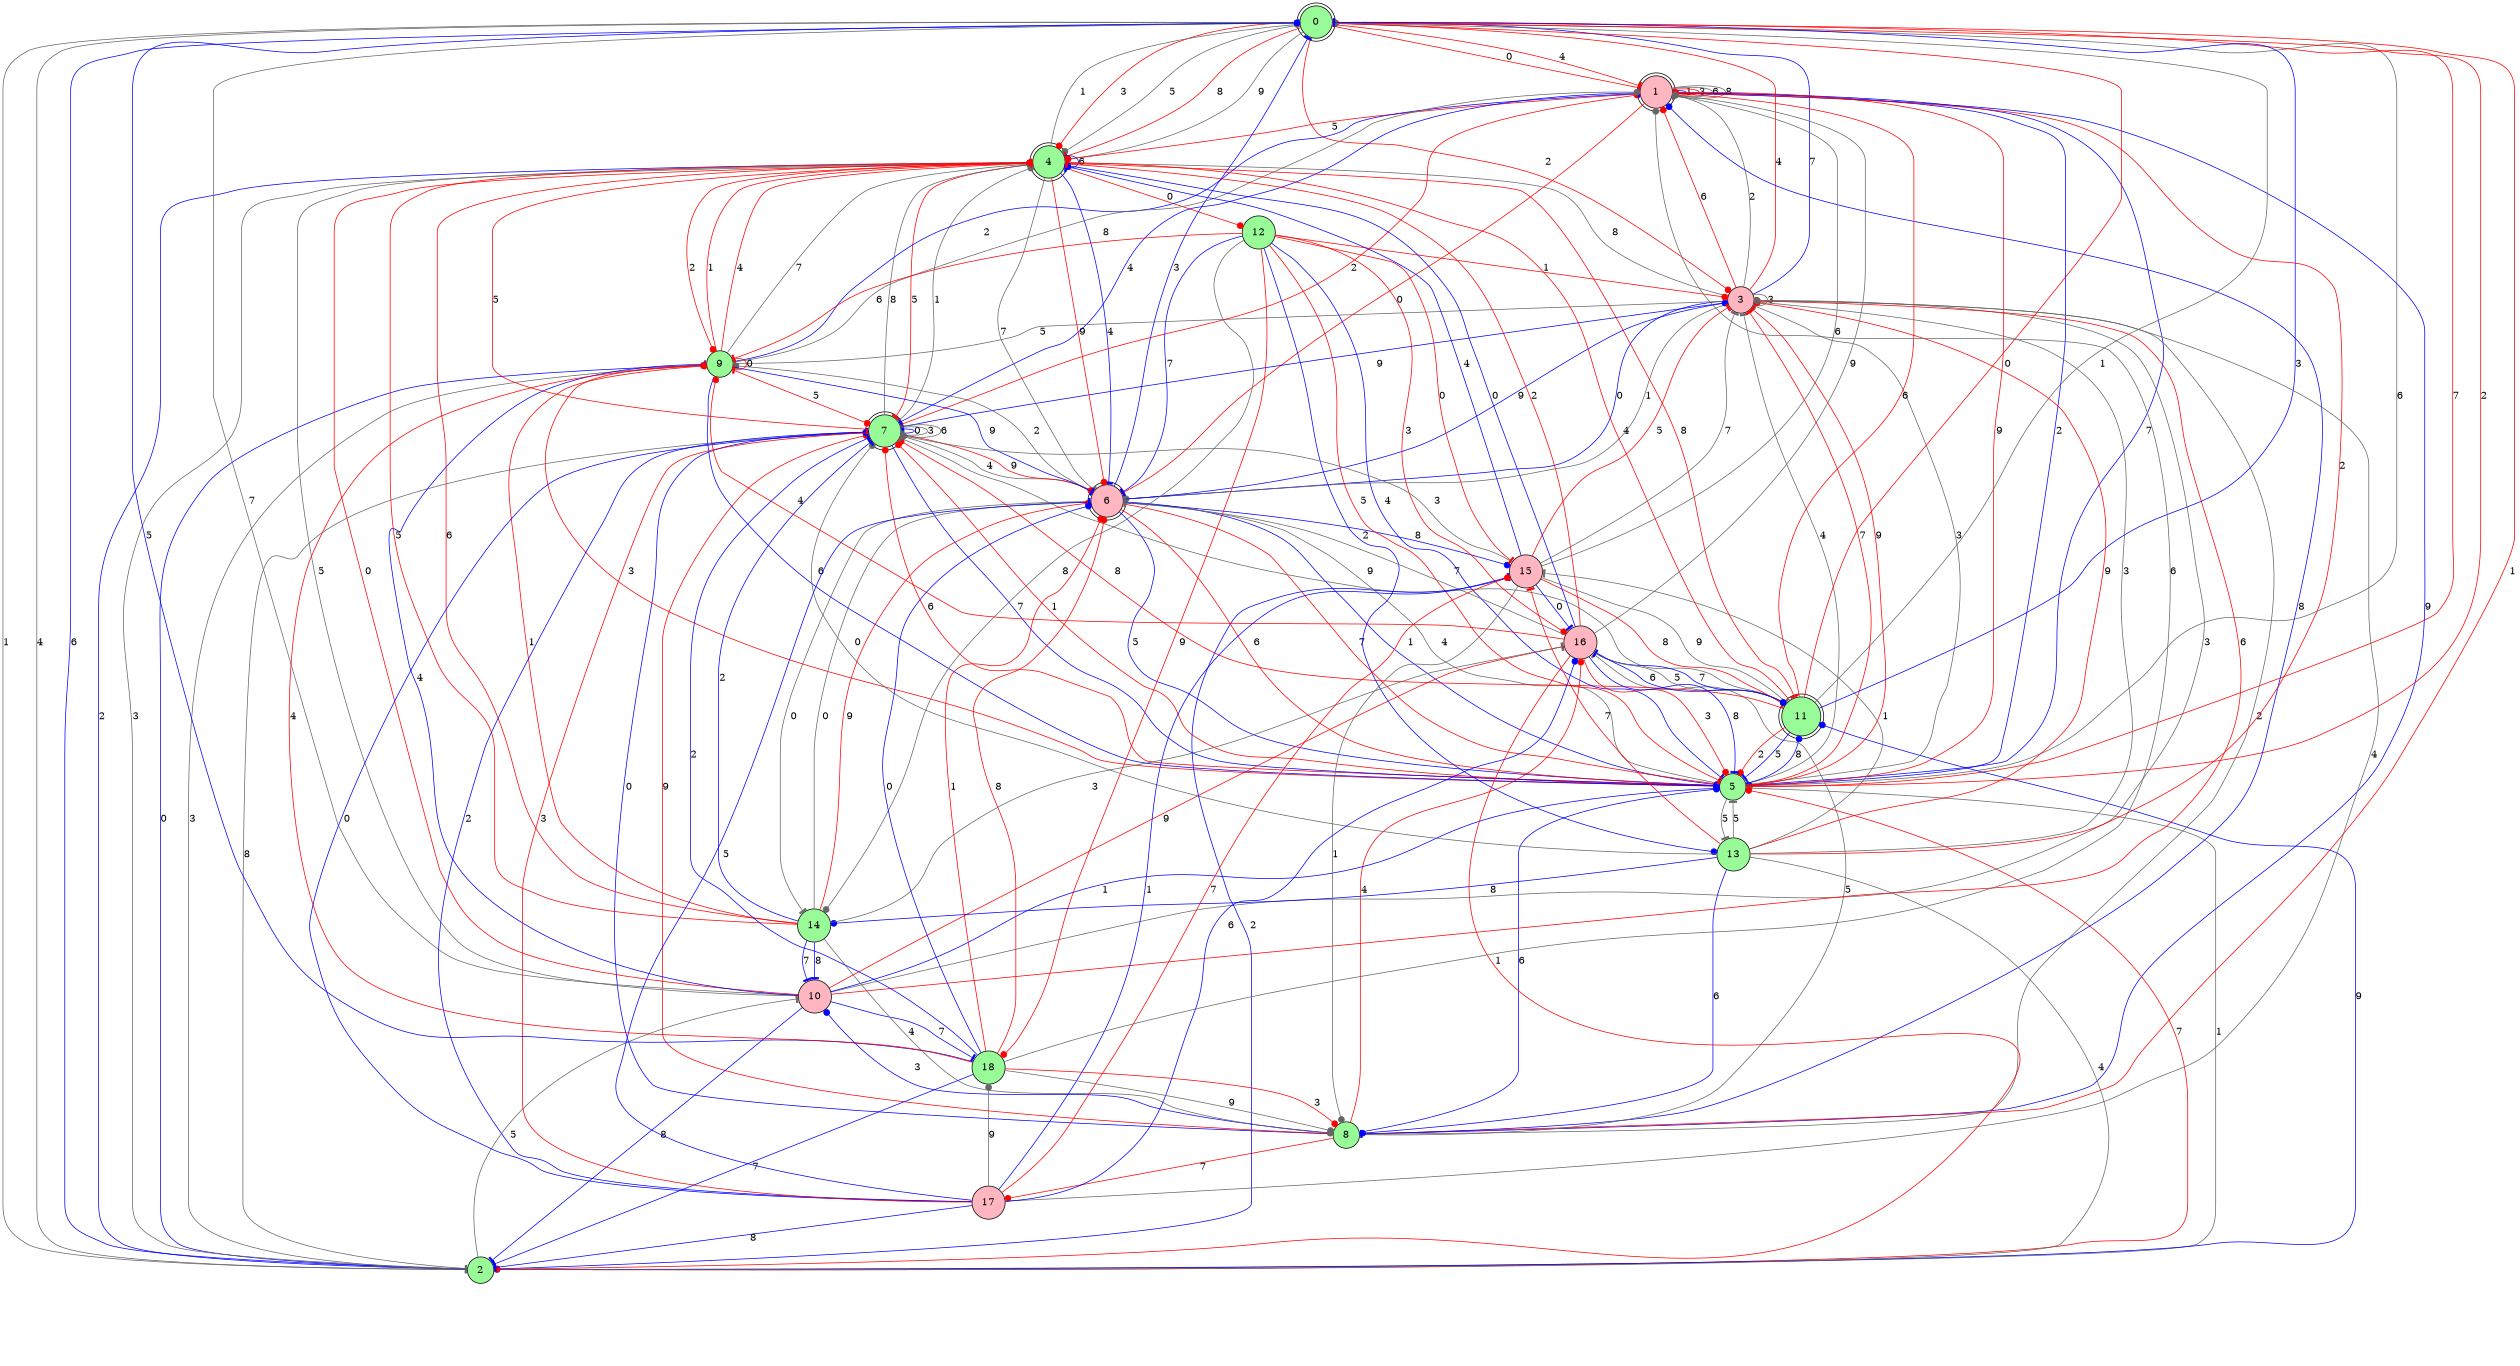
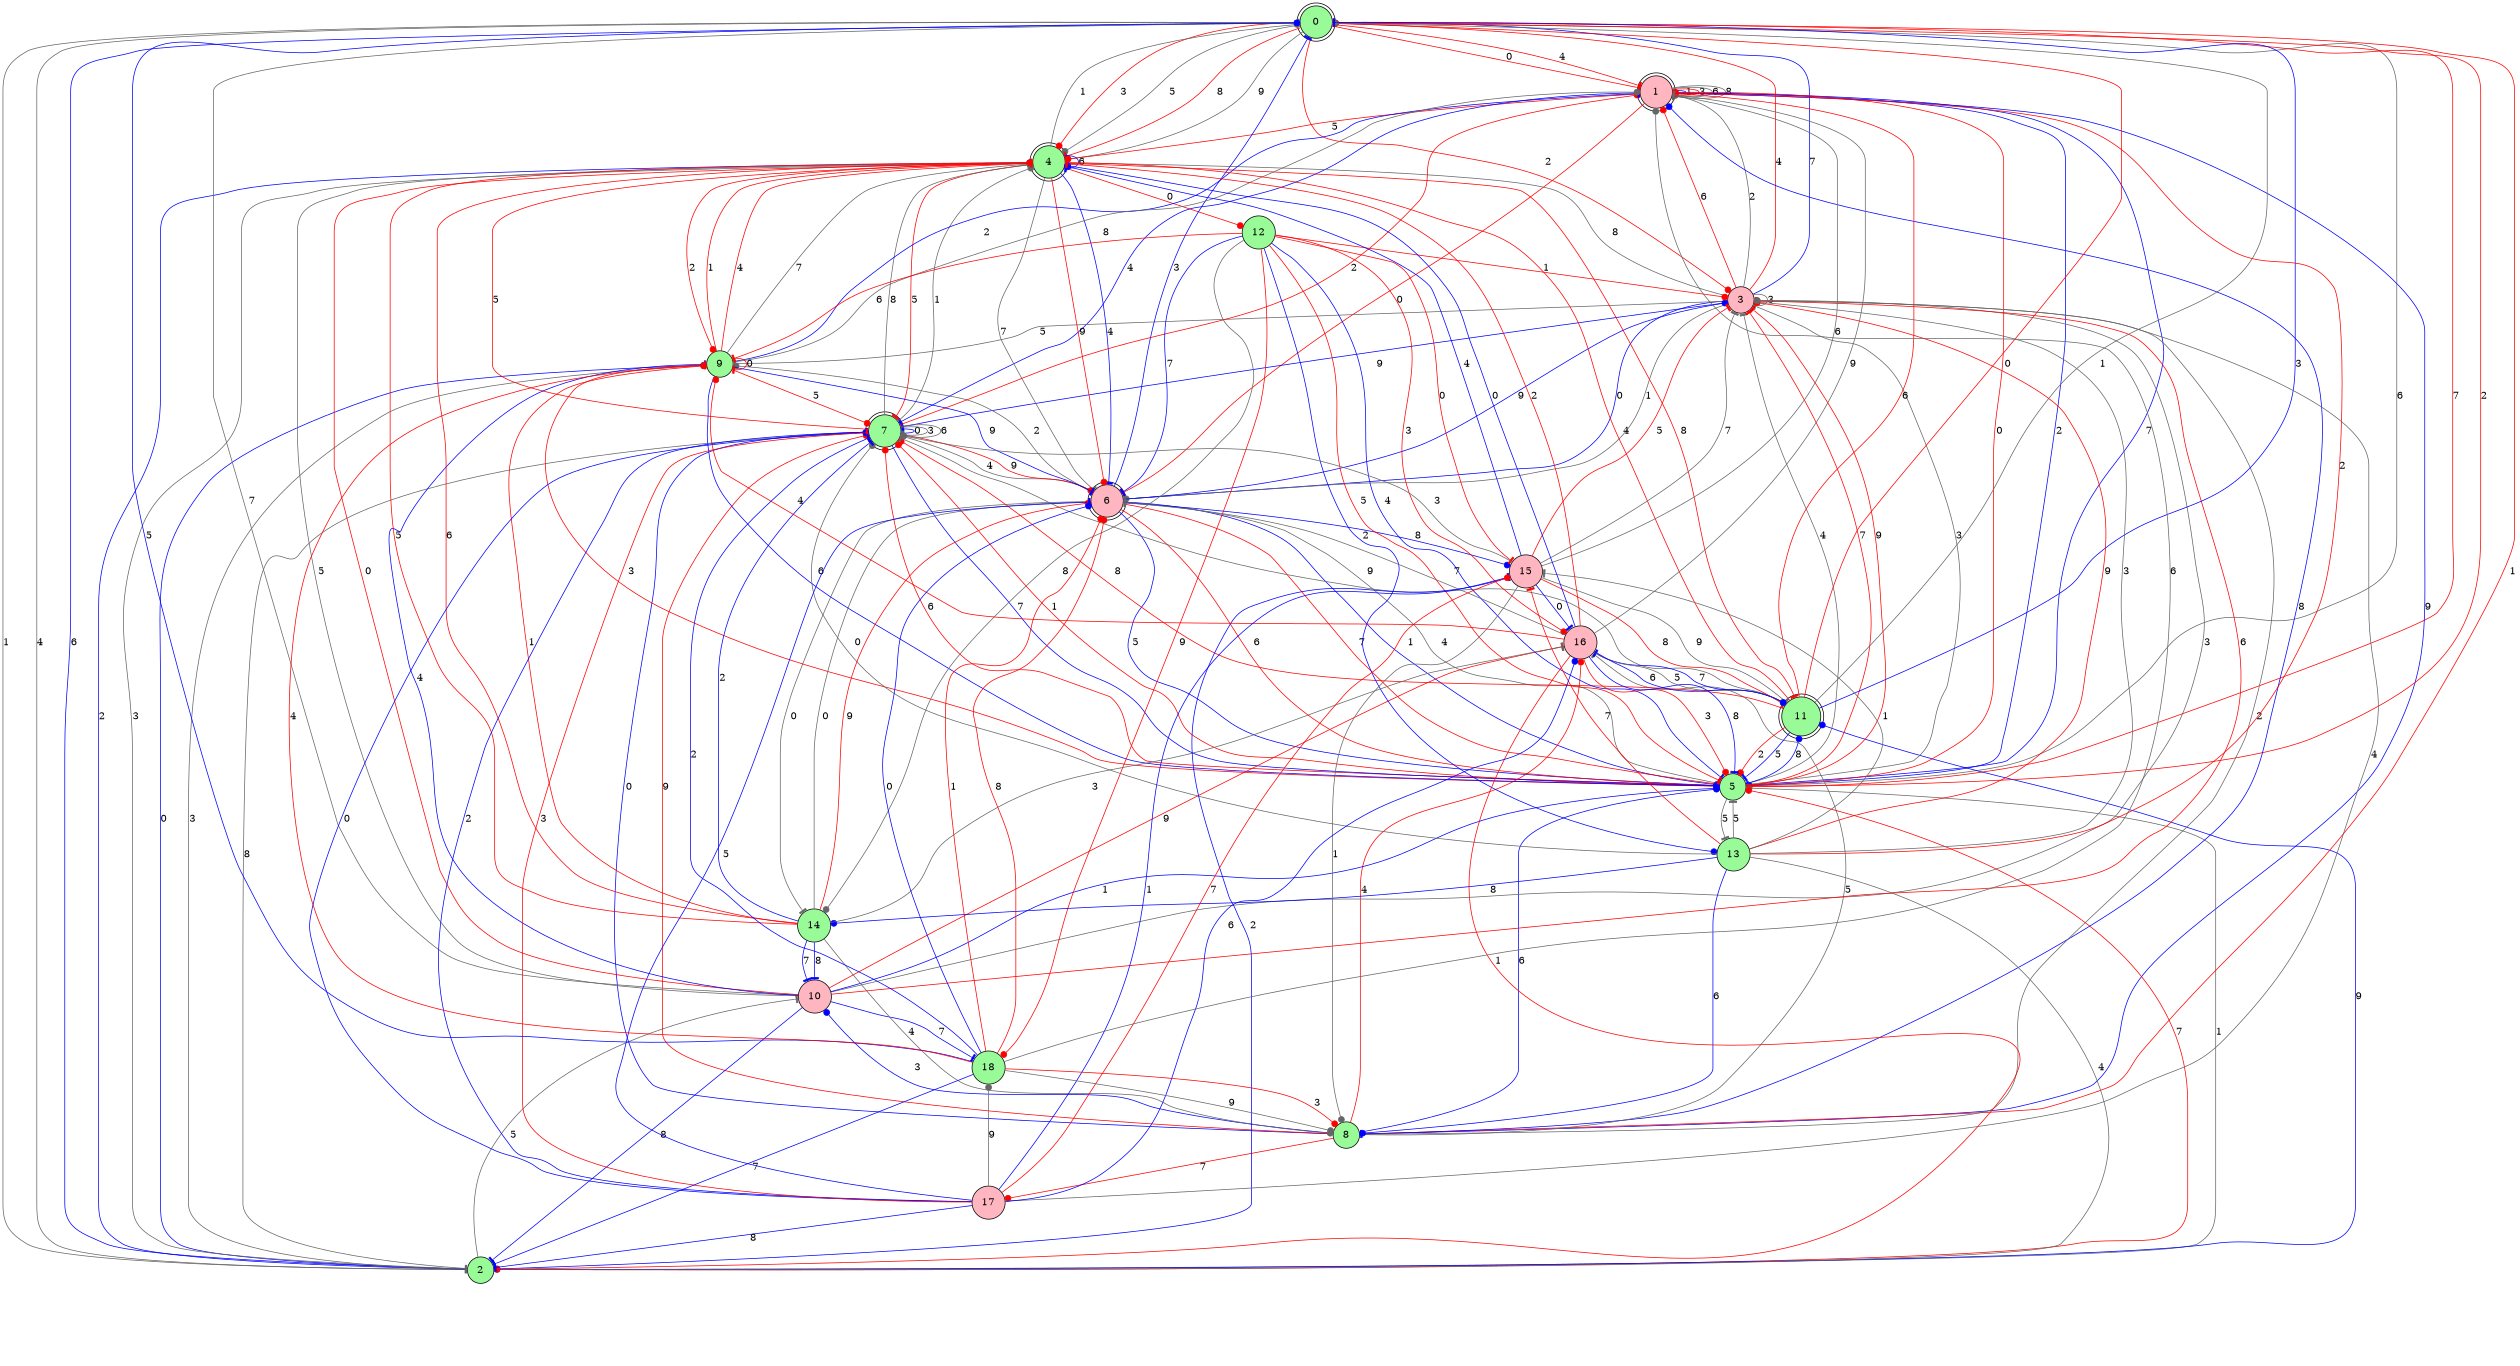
(1844, 363) -> (1844, 363)
(2000, 431) -> (2000, 431)
